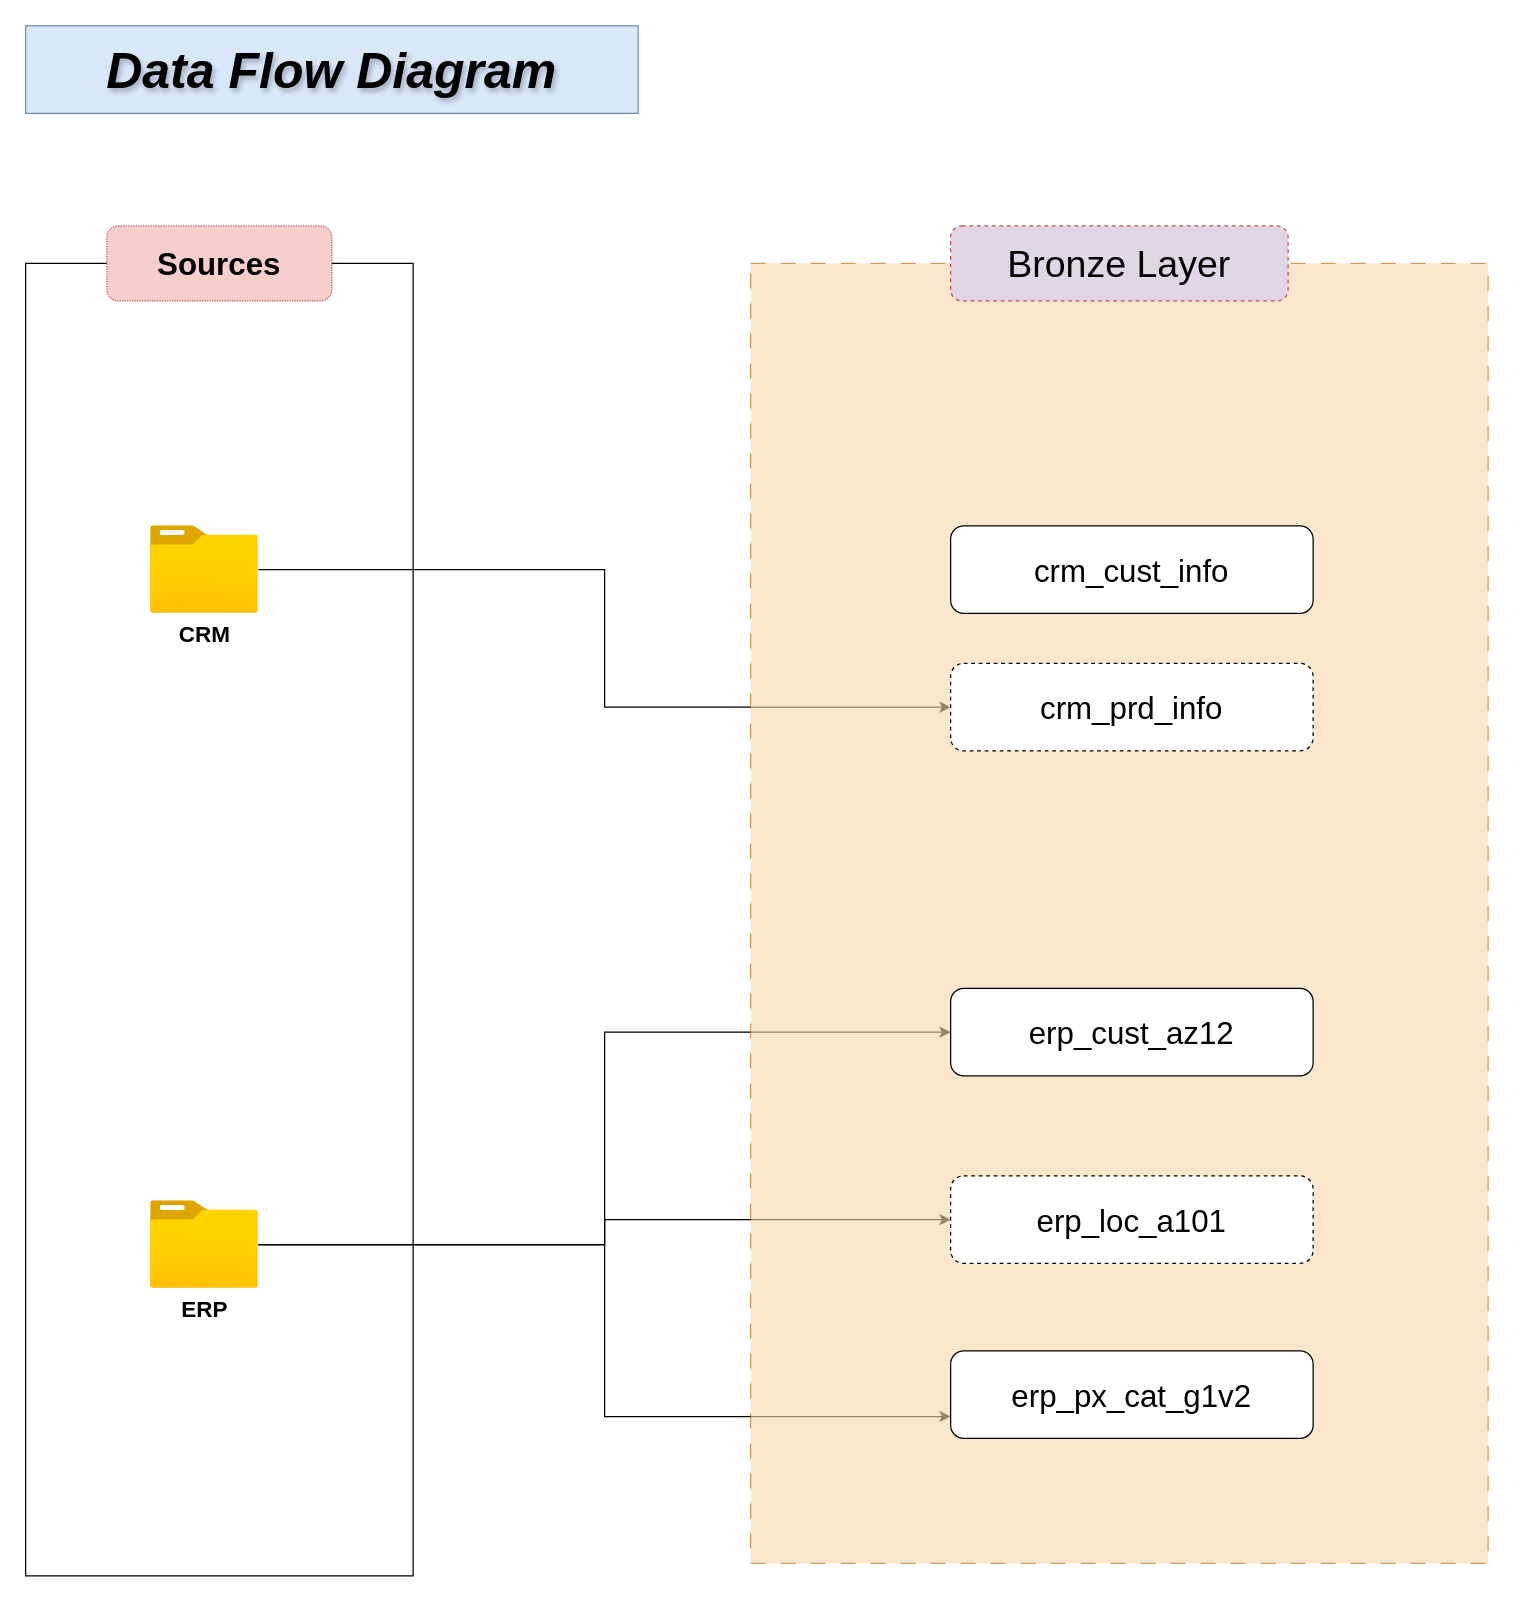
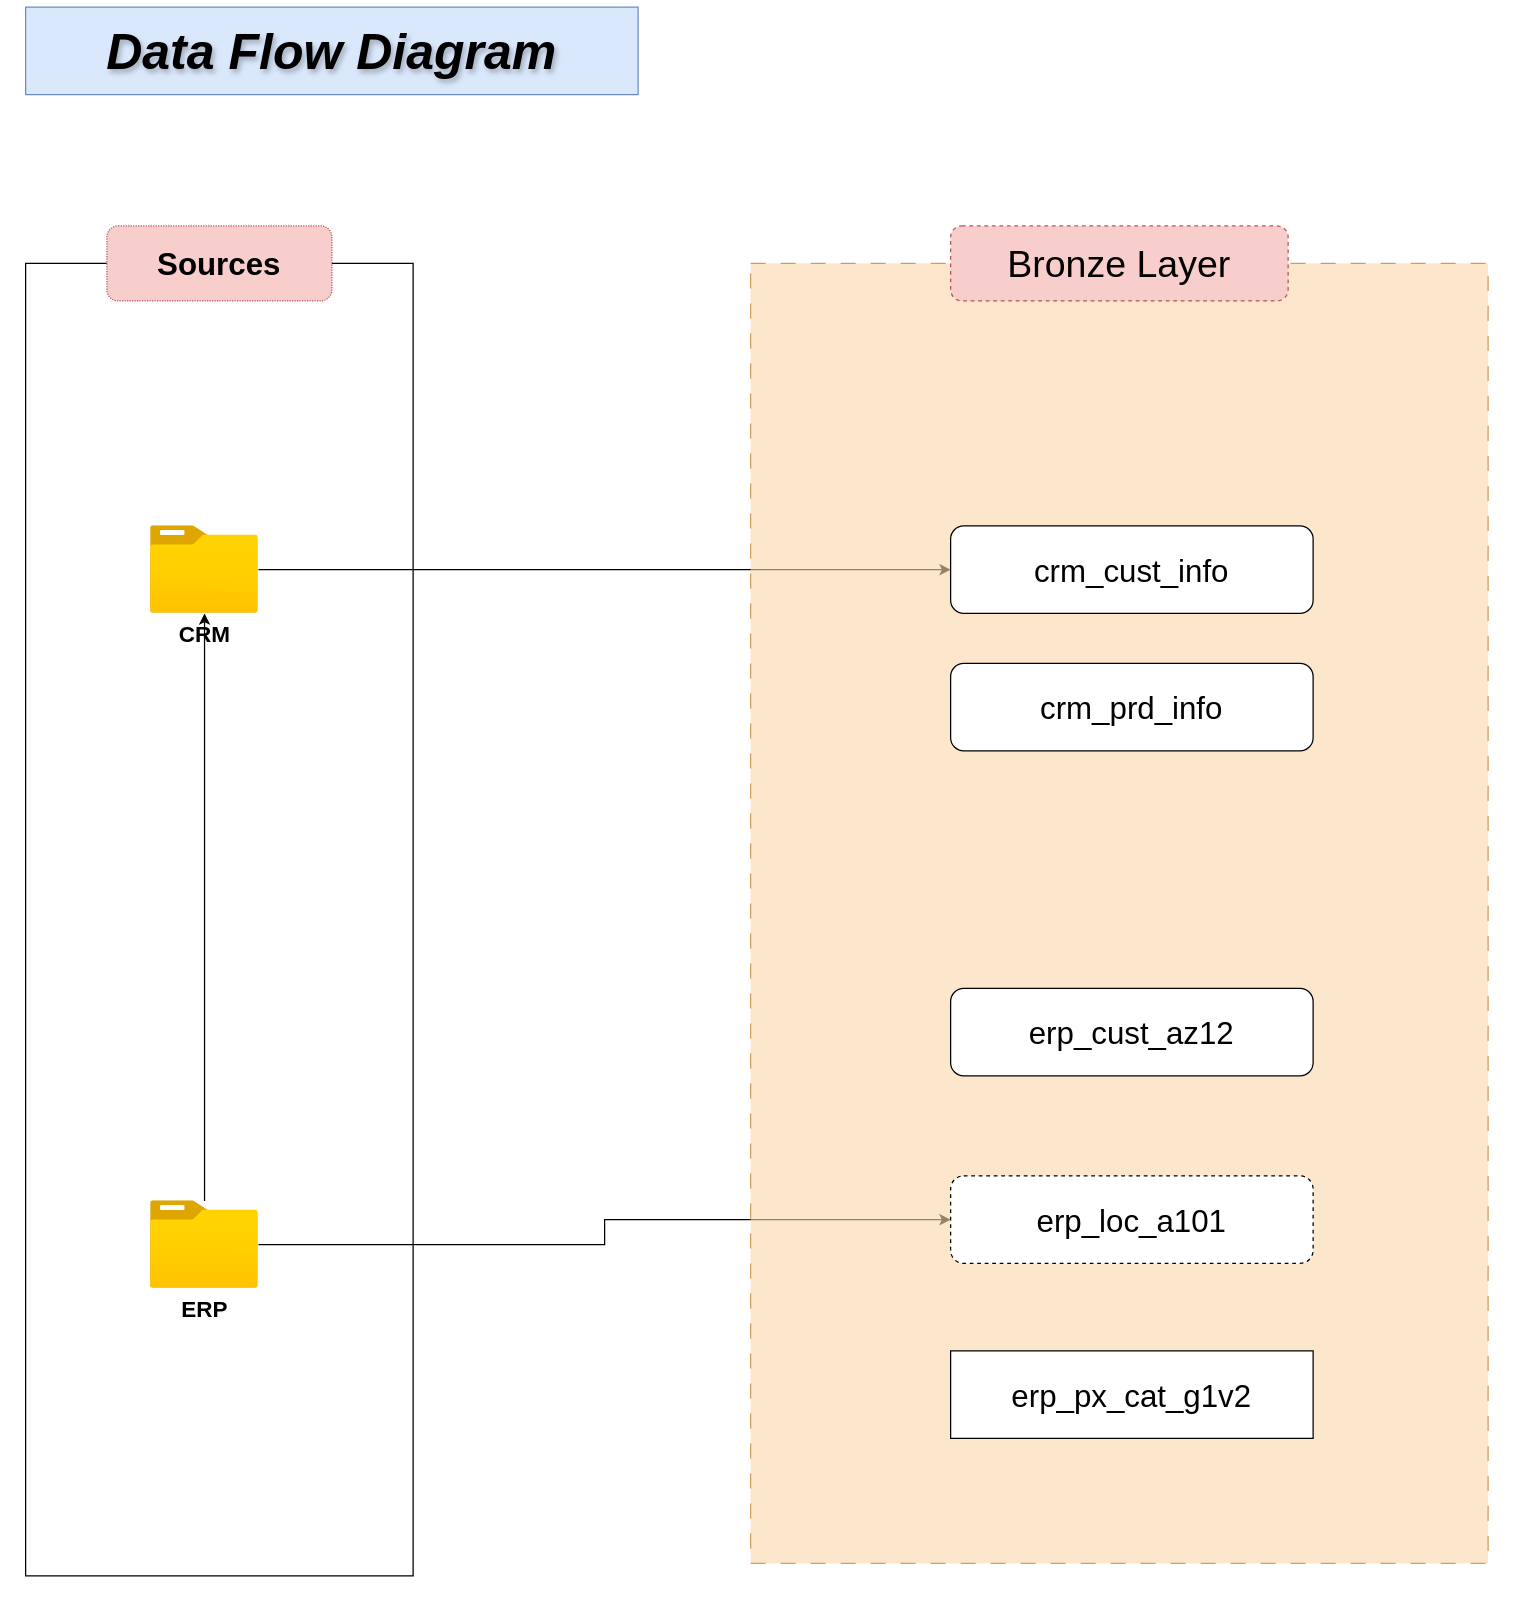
(332, 69) -> (332, 51)
(1119, 263) -> (1119, 263)
none -> (679, 569)
(611, 707) -> none
(1132, 707) -> (1132, 707)
(605, 1052) -> none
(1132, 1394) -> (1132, 1394)
(605, 1404) -> (205, 911)
